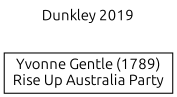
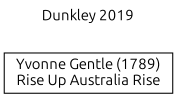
(88, 73) -> (88, 73)
